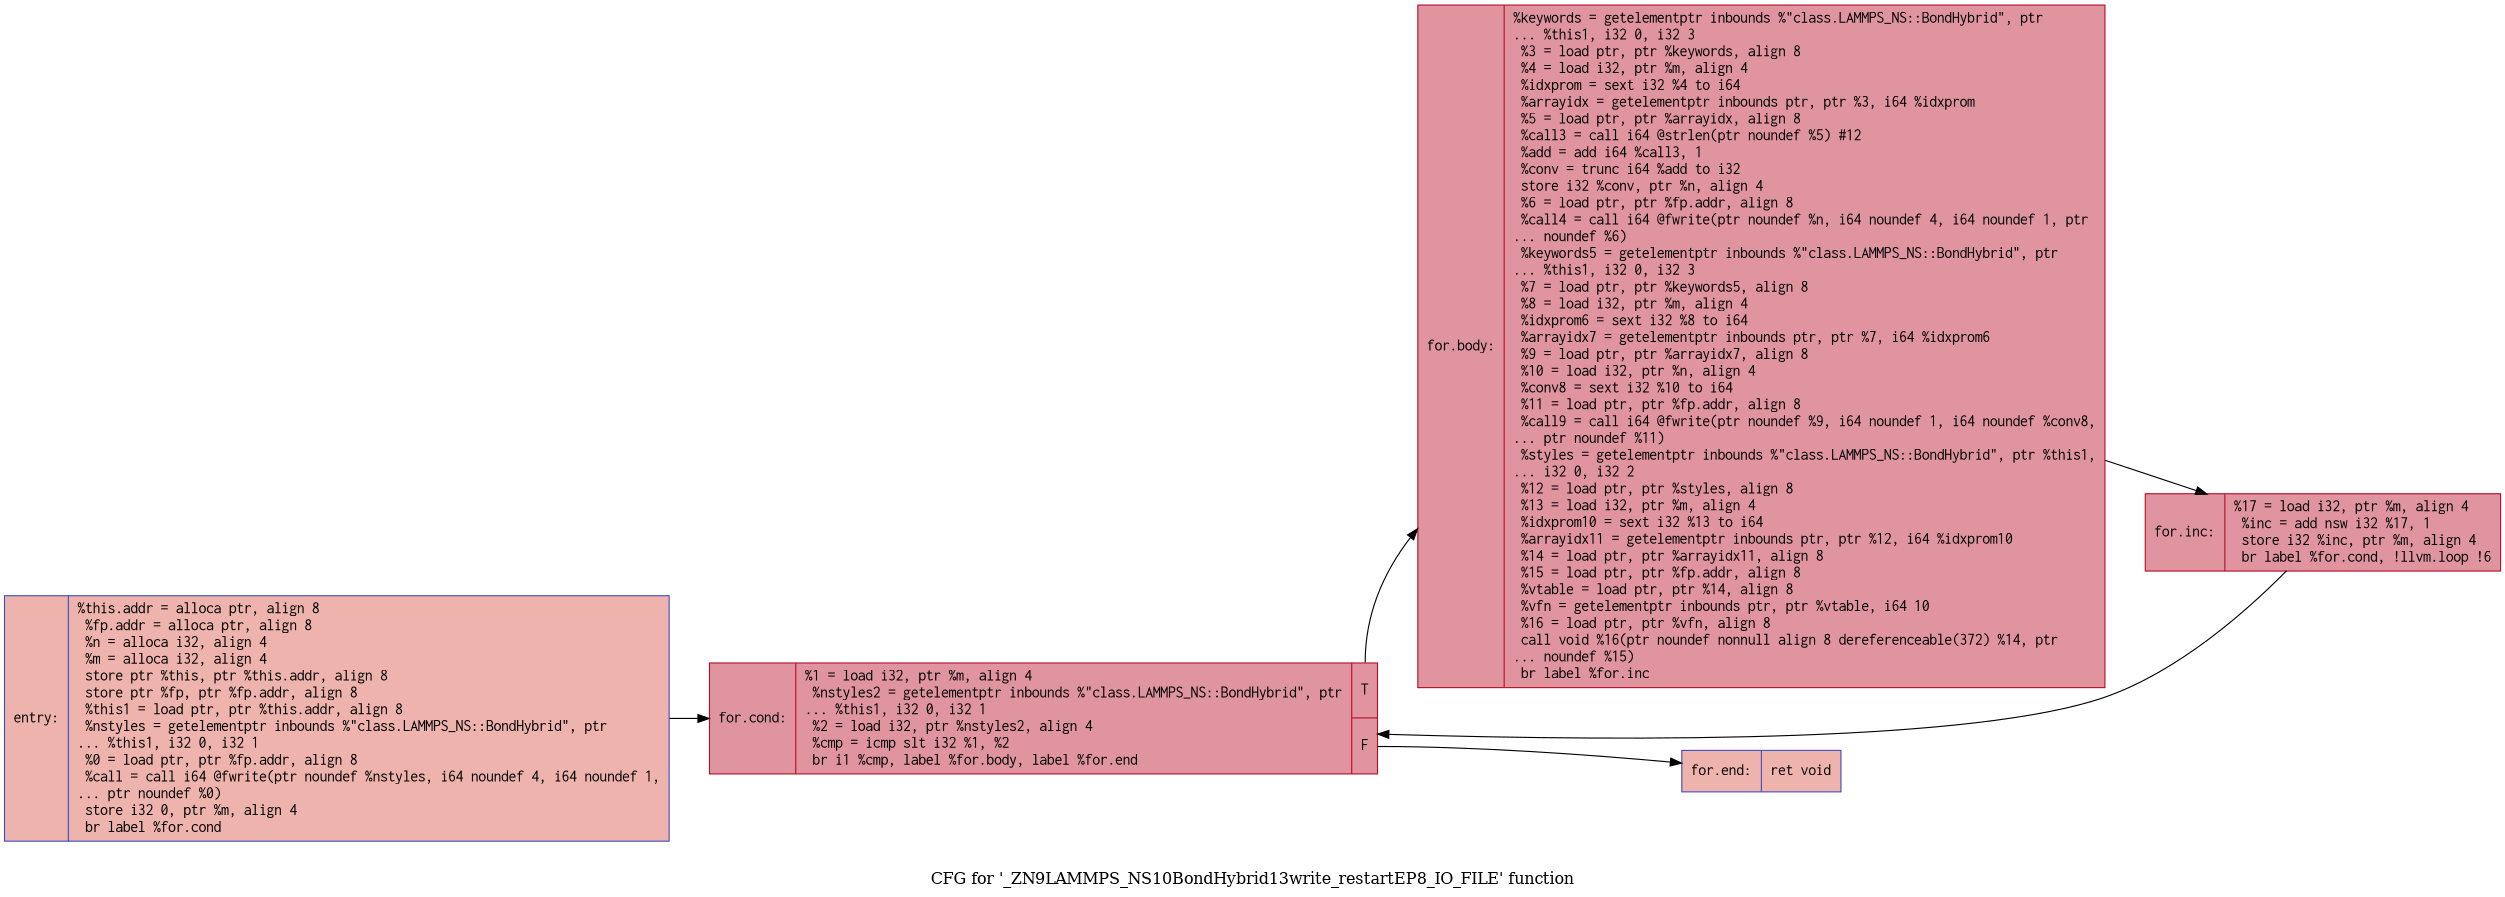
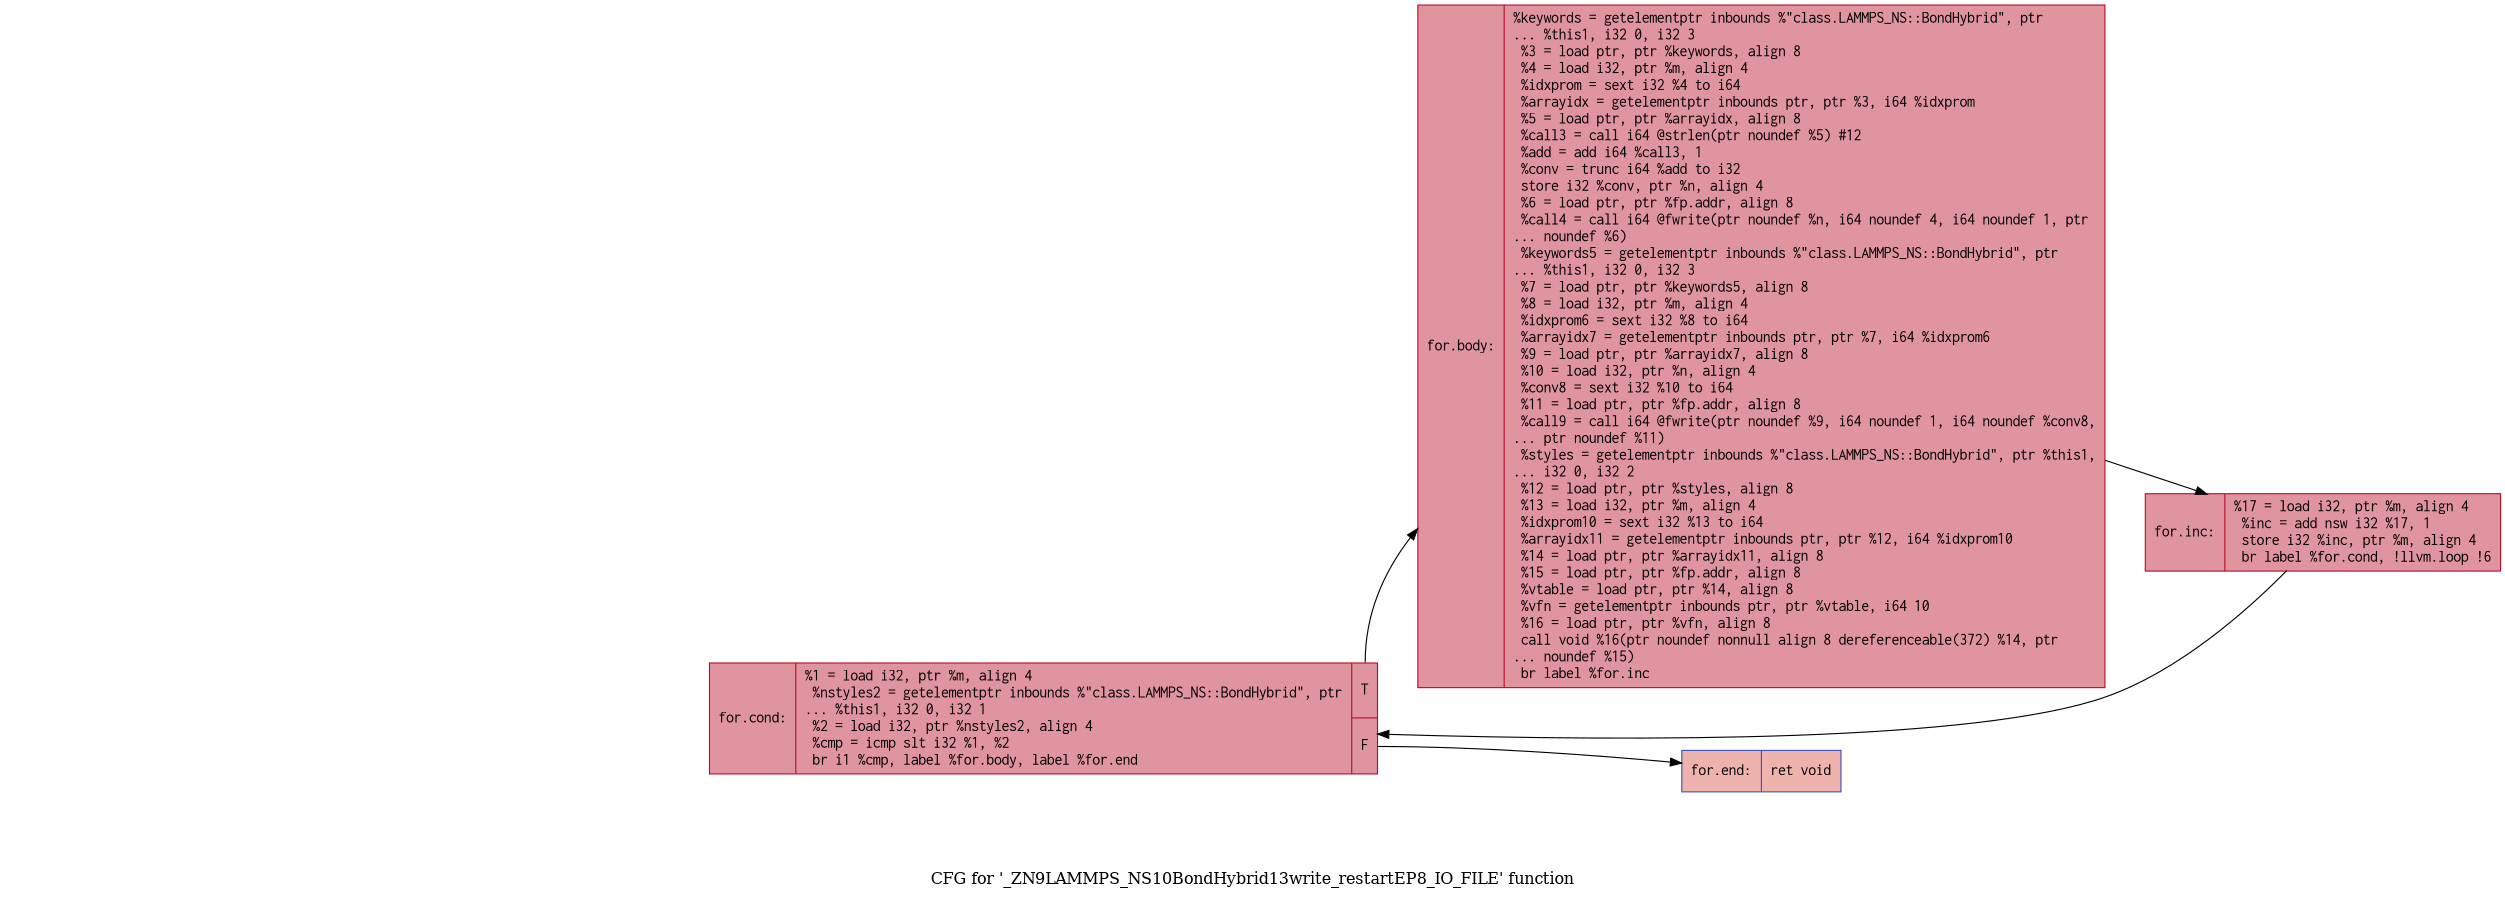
(337, 718) -> none
